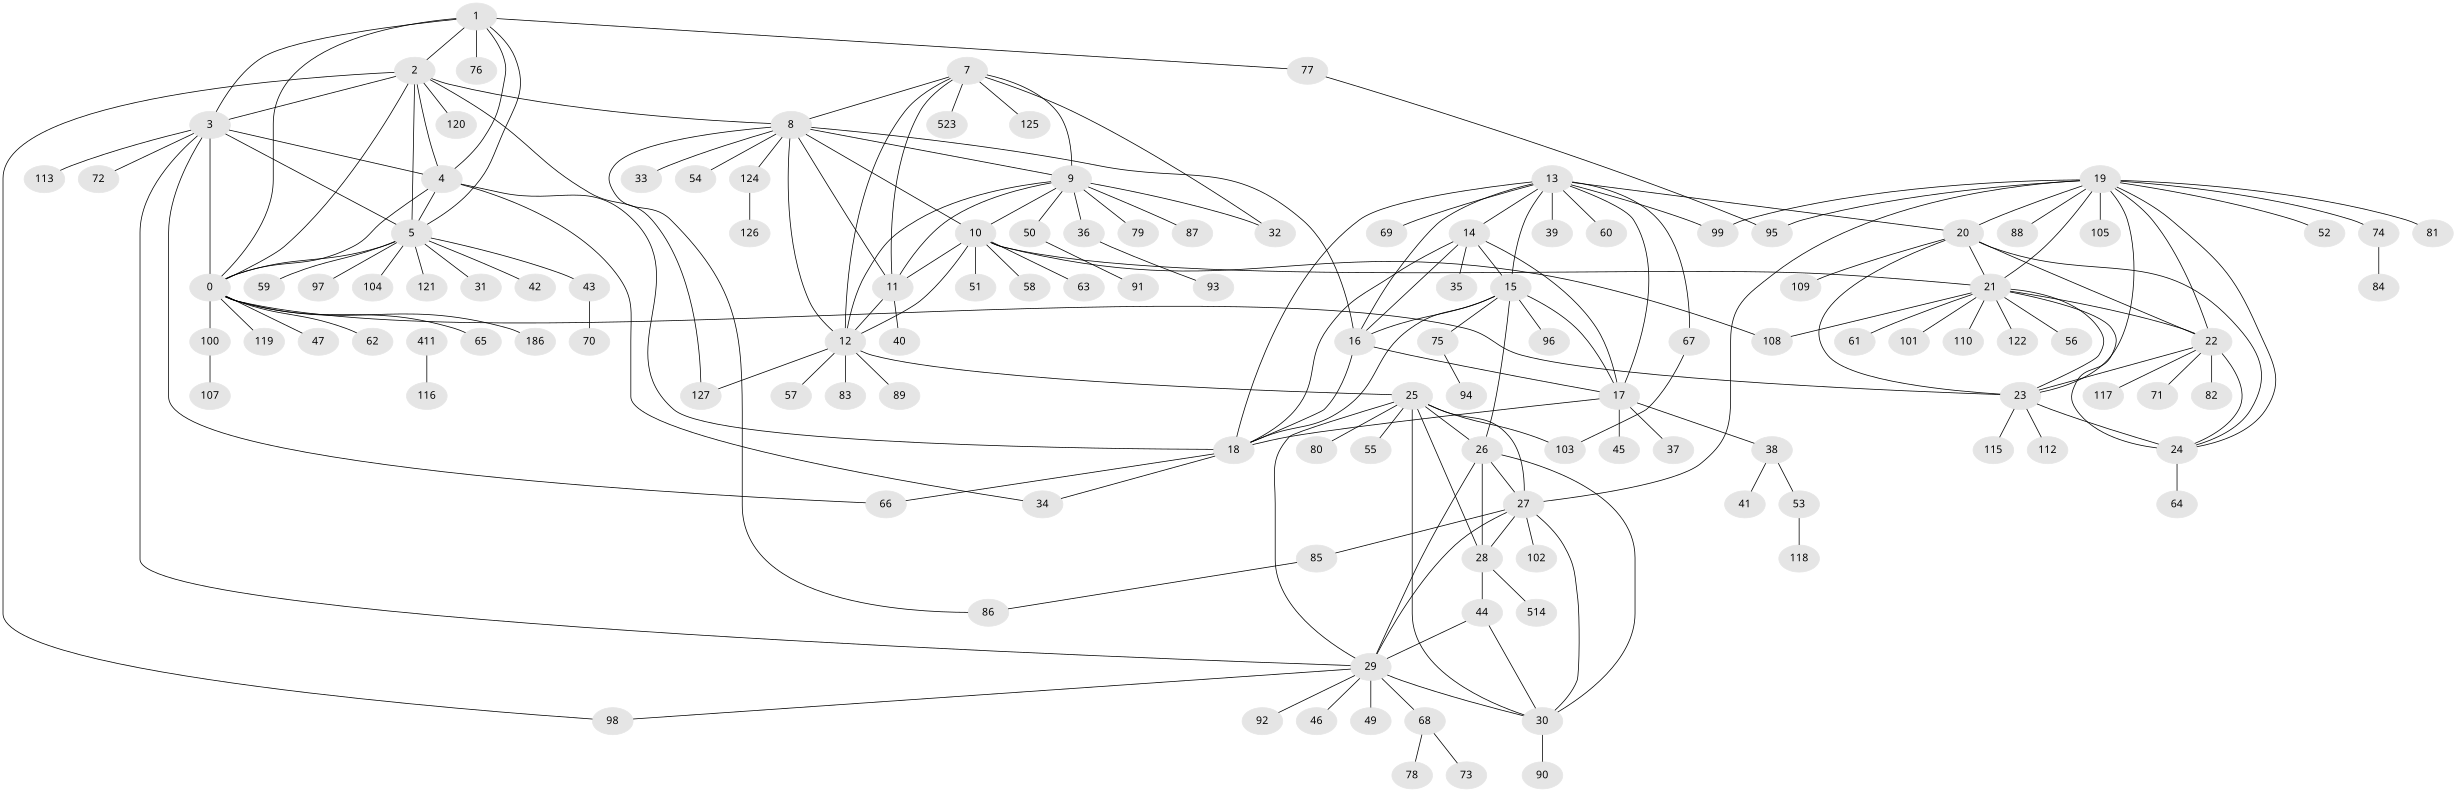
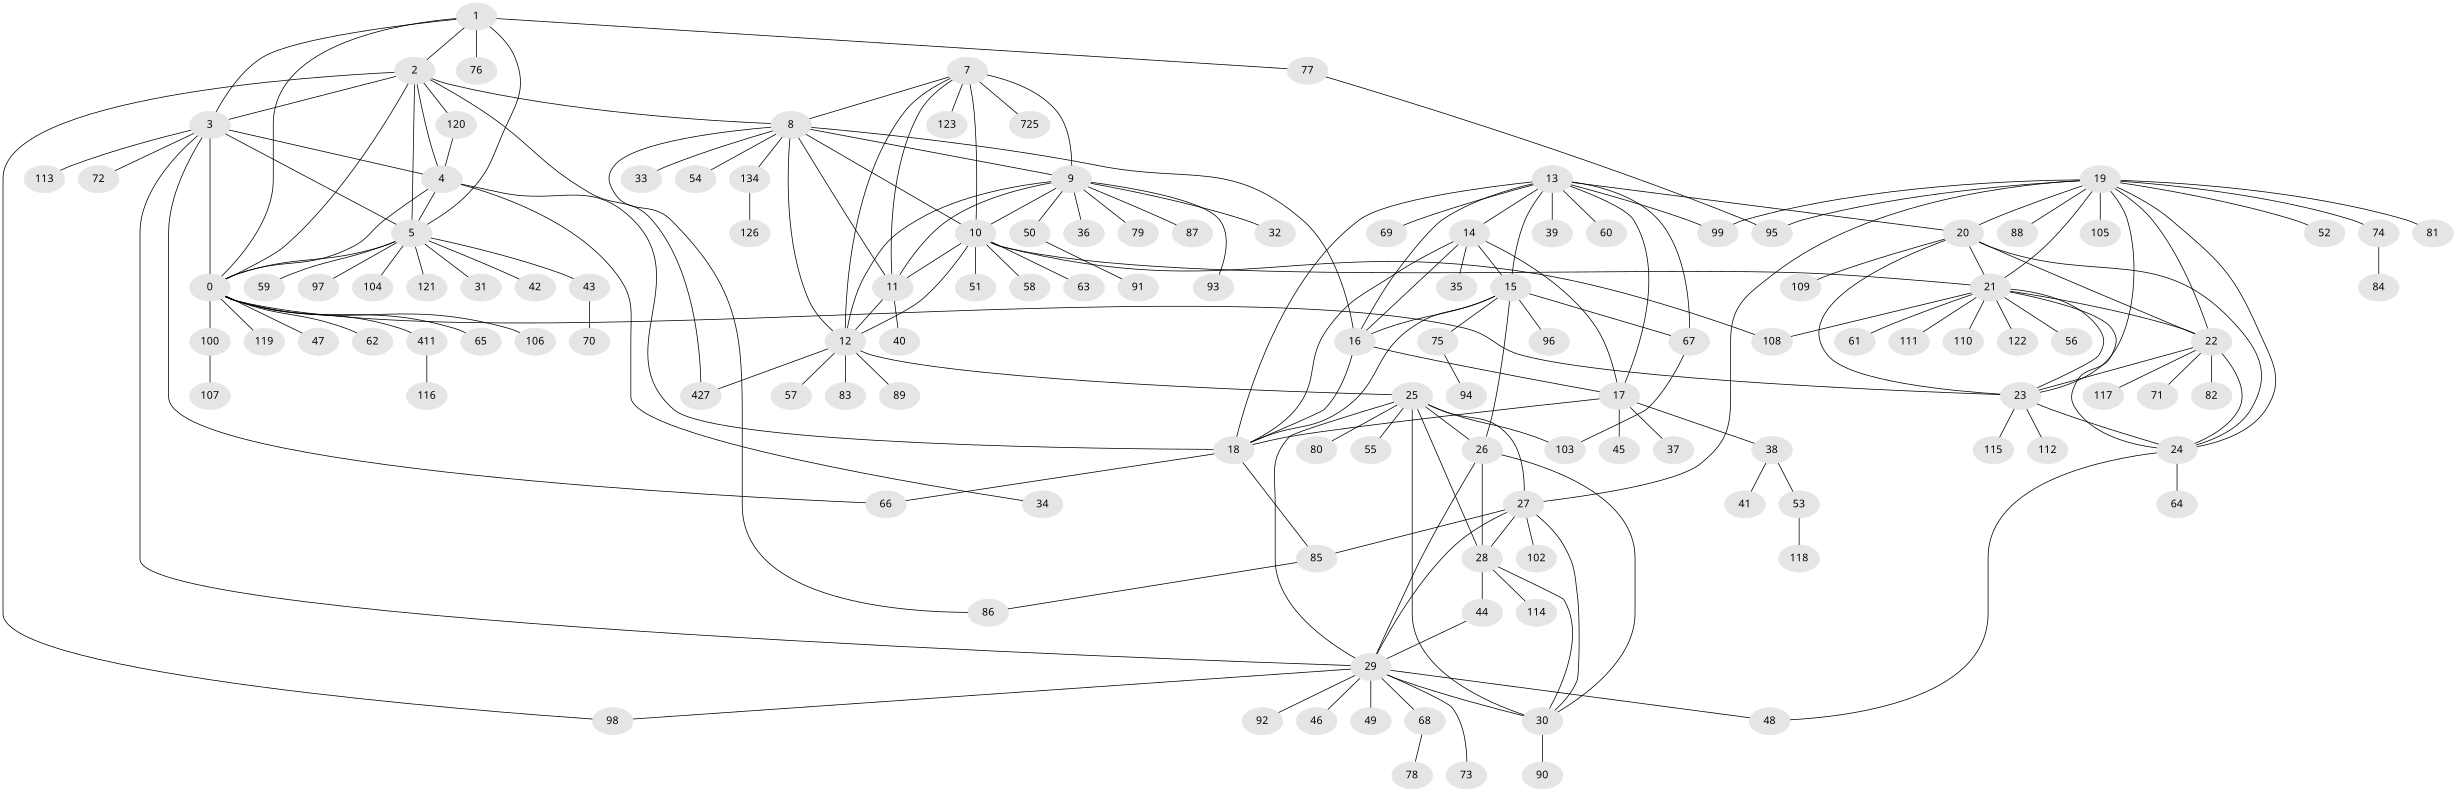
(500, 104) -> (449, 152)
(947, 125) -> (947, 125)
(1030, 125) -> (1030, 125)
(1128, 141) -> (976, 152)
(750, 179) -> (750, 179)
(1143, 260) -> (1215, 216)
none -> (318, 315)
(1579, 331) -> (1600, 315)
(535, 342) -> (535, 342)
(1909, 342) -> (1909, 342)
(701, 396) -> (701, 396)
(1138, 477) -> (1270, 498)
(1503, 477) -> none
(1536, 613) -> (1536, 613)
(1512, 667) -> (1571, 619)
none -> (1770, 721)
(1446, 748) -> (1446, 703)
